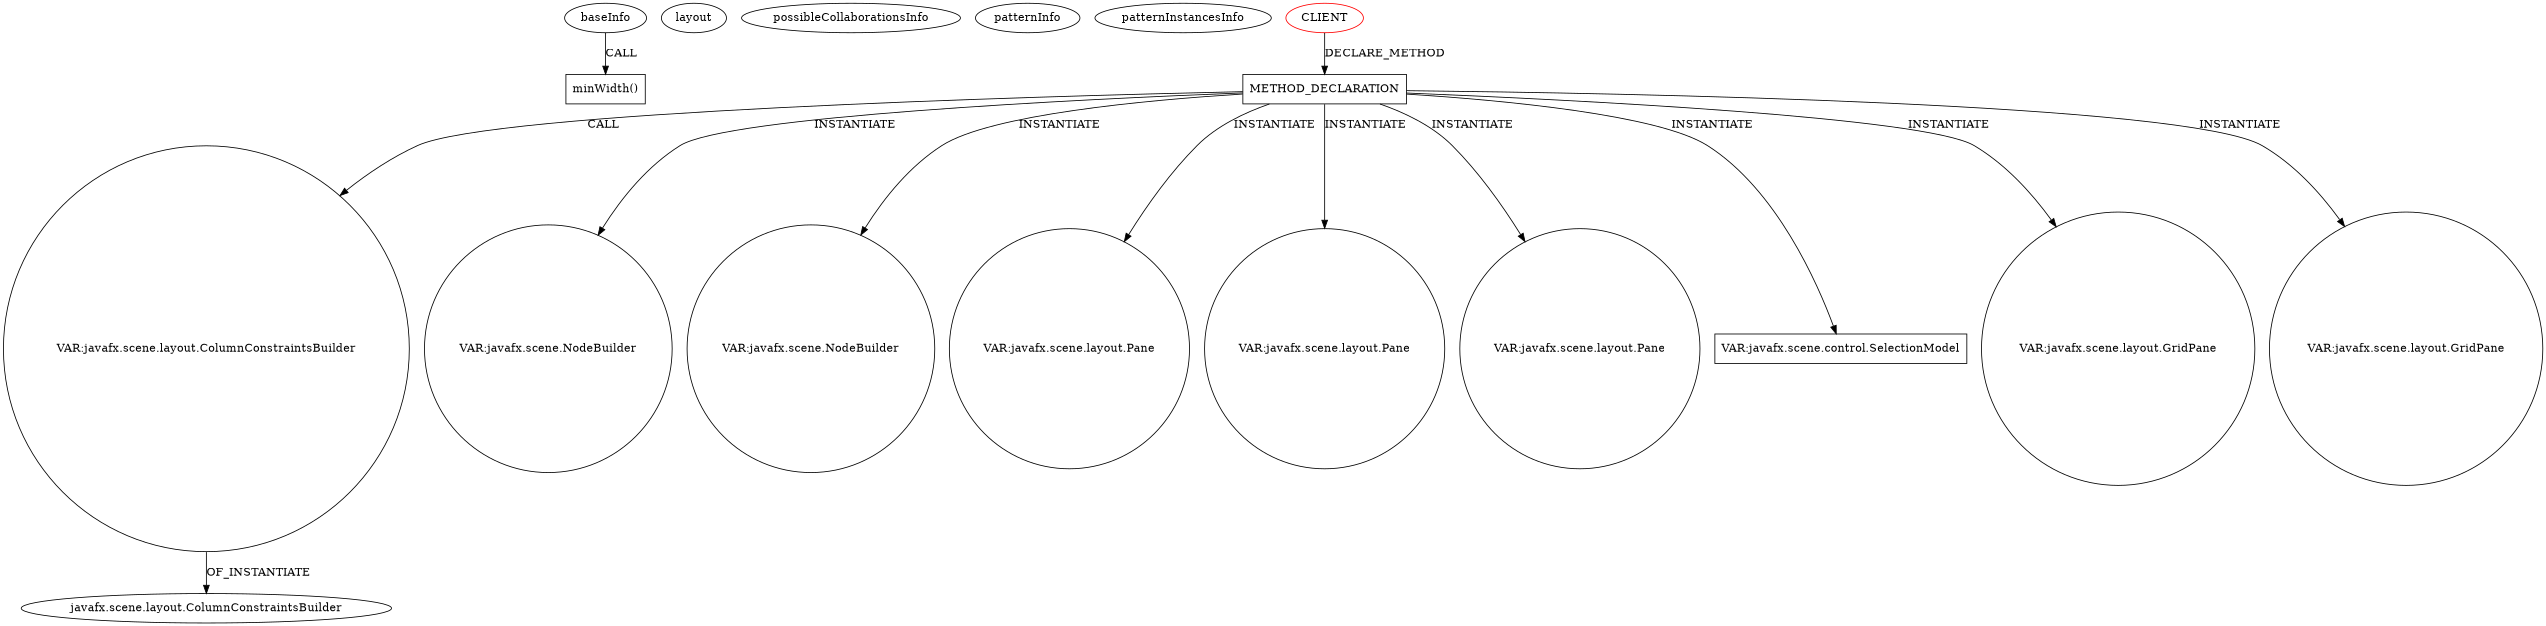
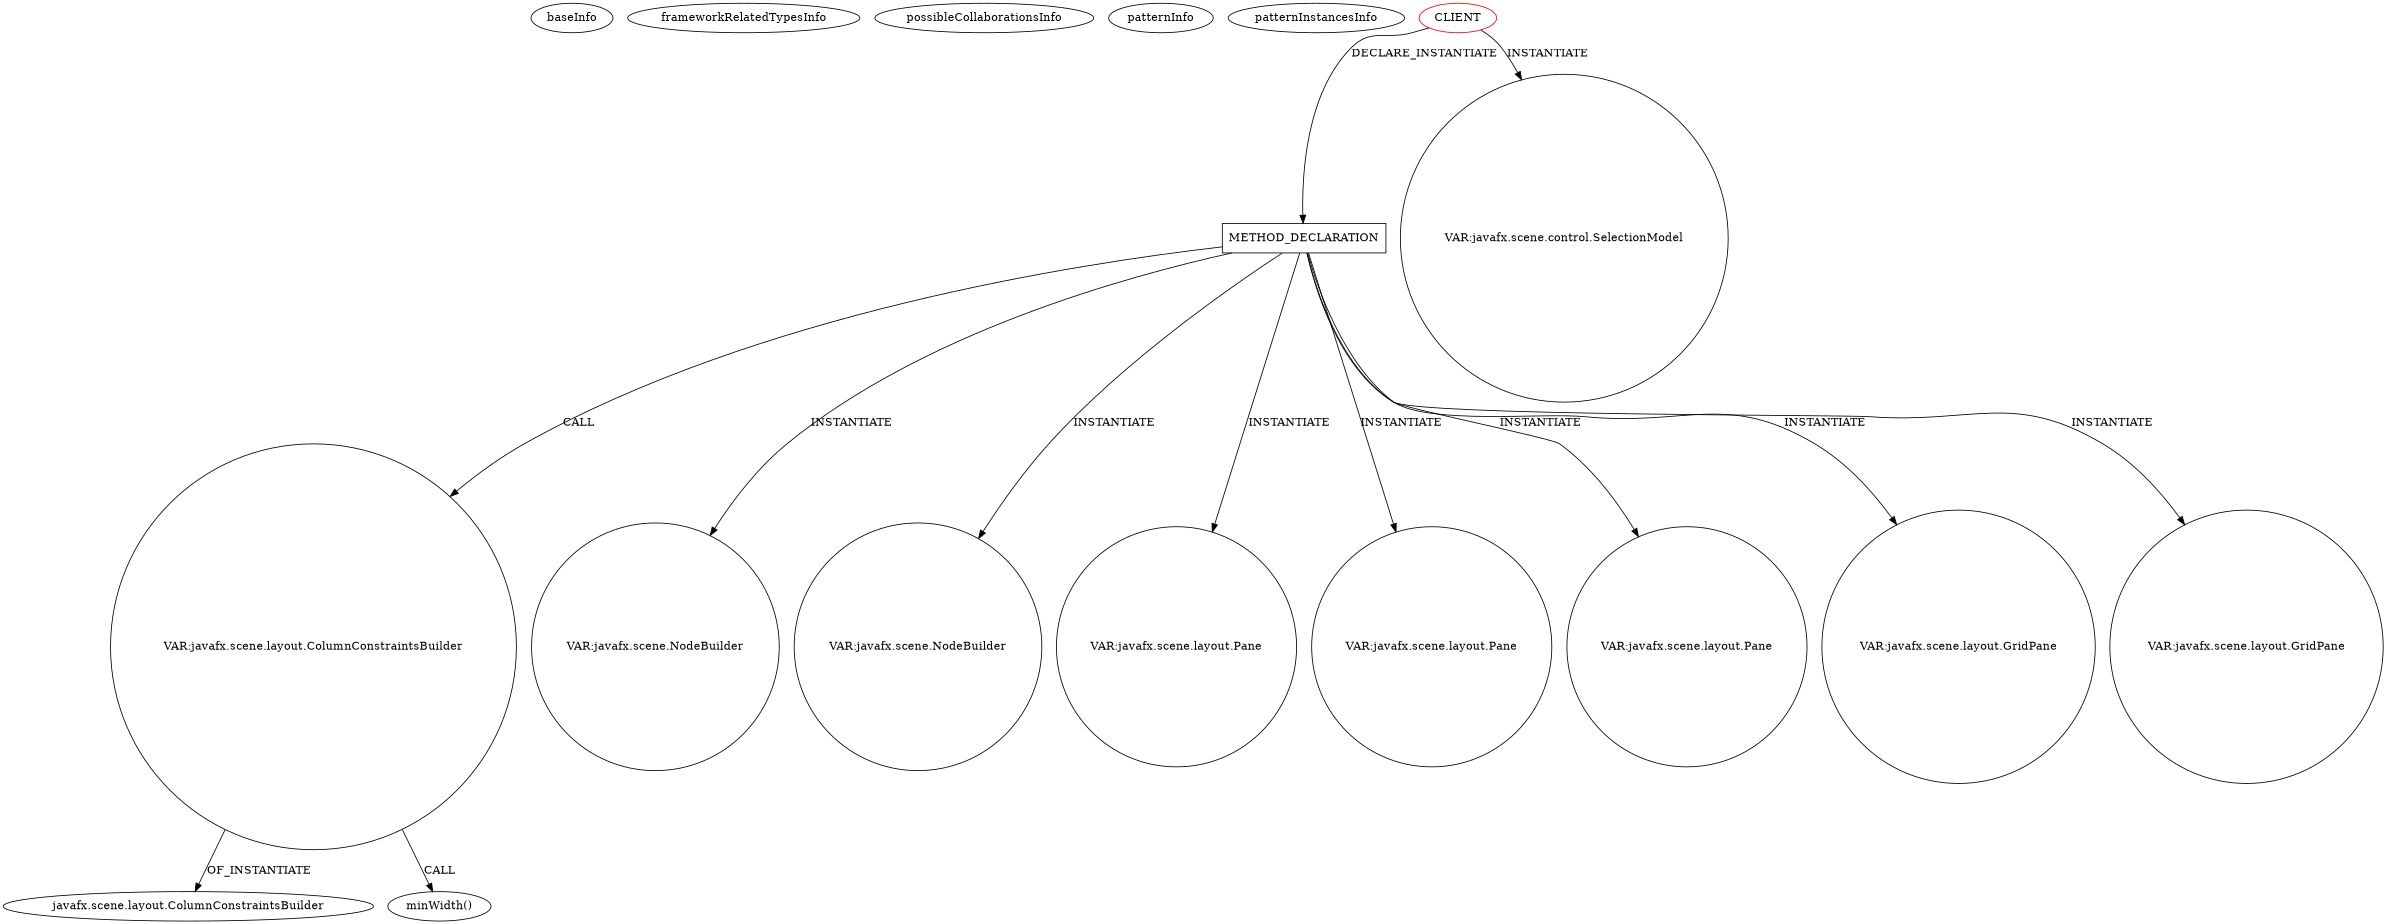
(694, 18) -> (744, 18)
(606, 49) -> (416, 857)
(1385, 54) -> (1425, 54)
(606, 89) -> (439, 906)
(1669, 130) -> (1502, 49)
(1841, 349) -> (1564, 238)
